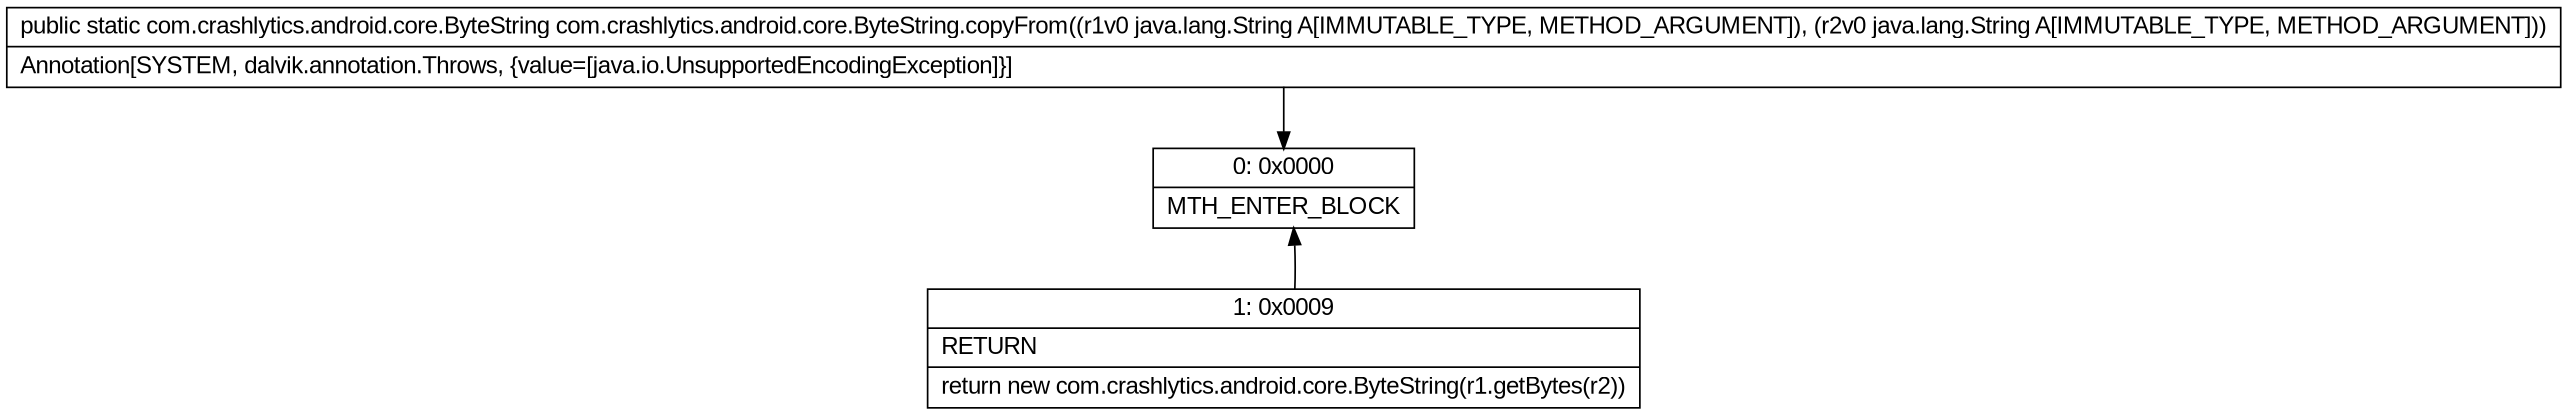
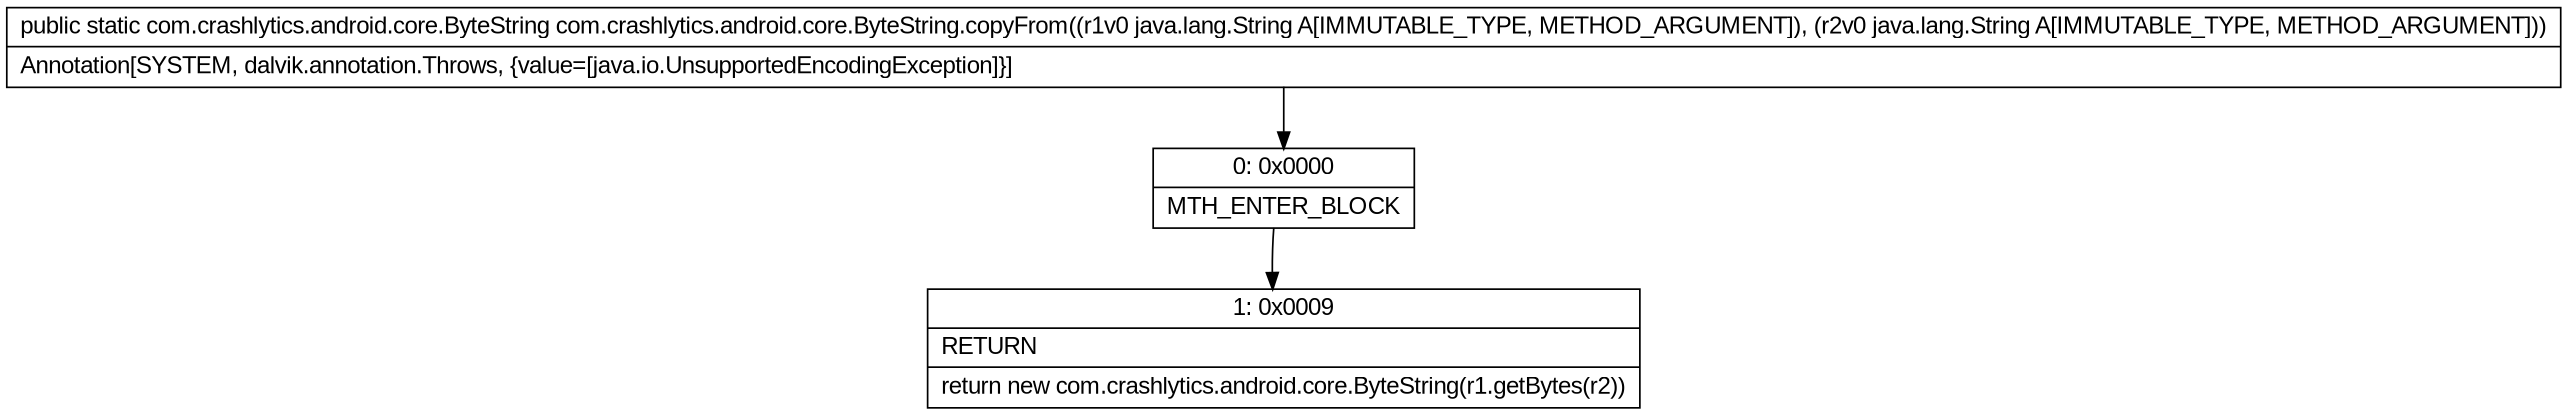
(1295, 267) -> (1273, 250)
